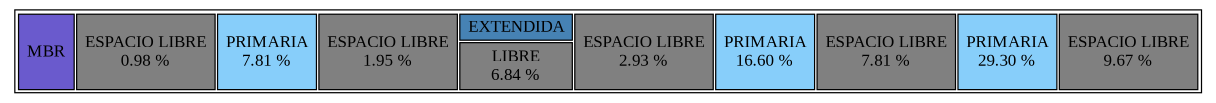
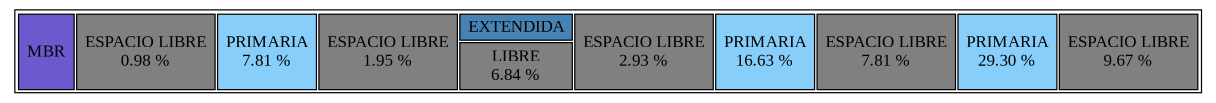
(765, 61) -> (765, 61)
